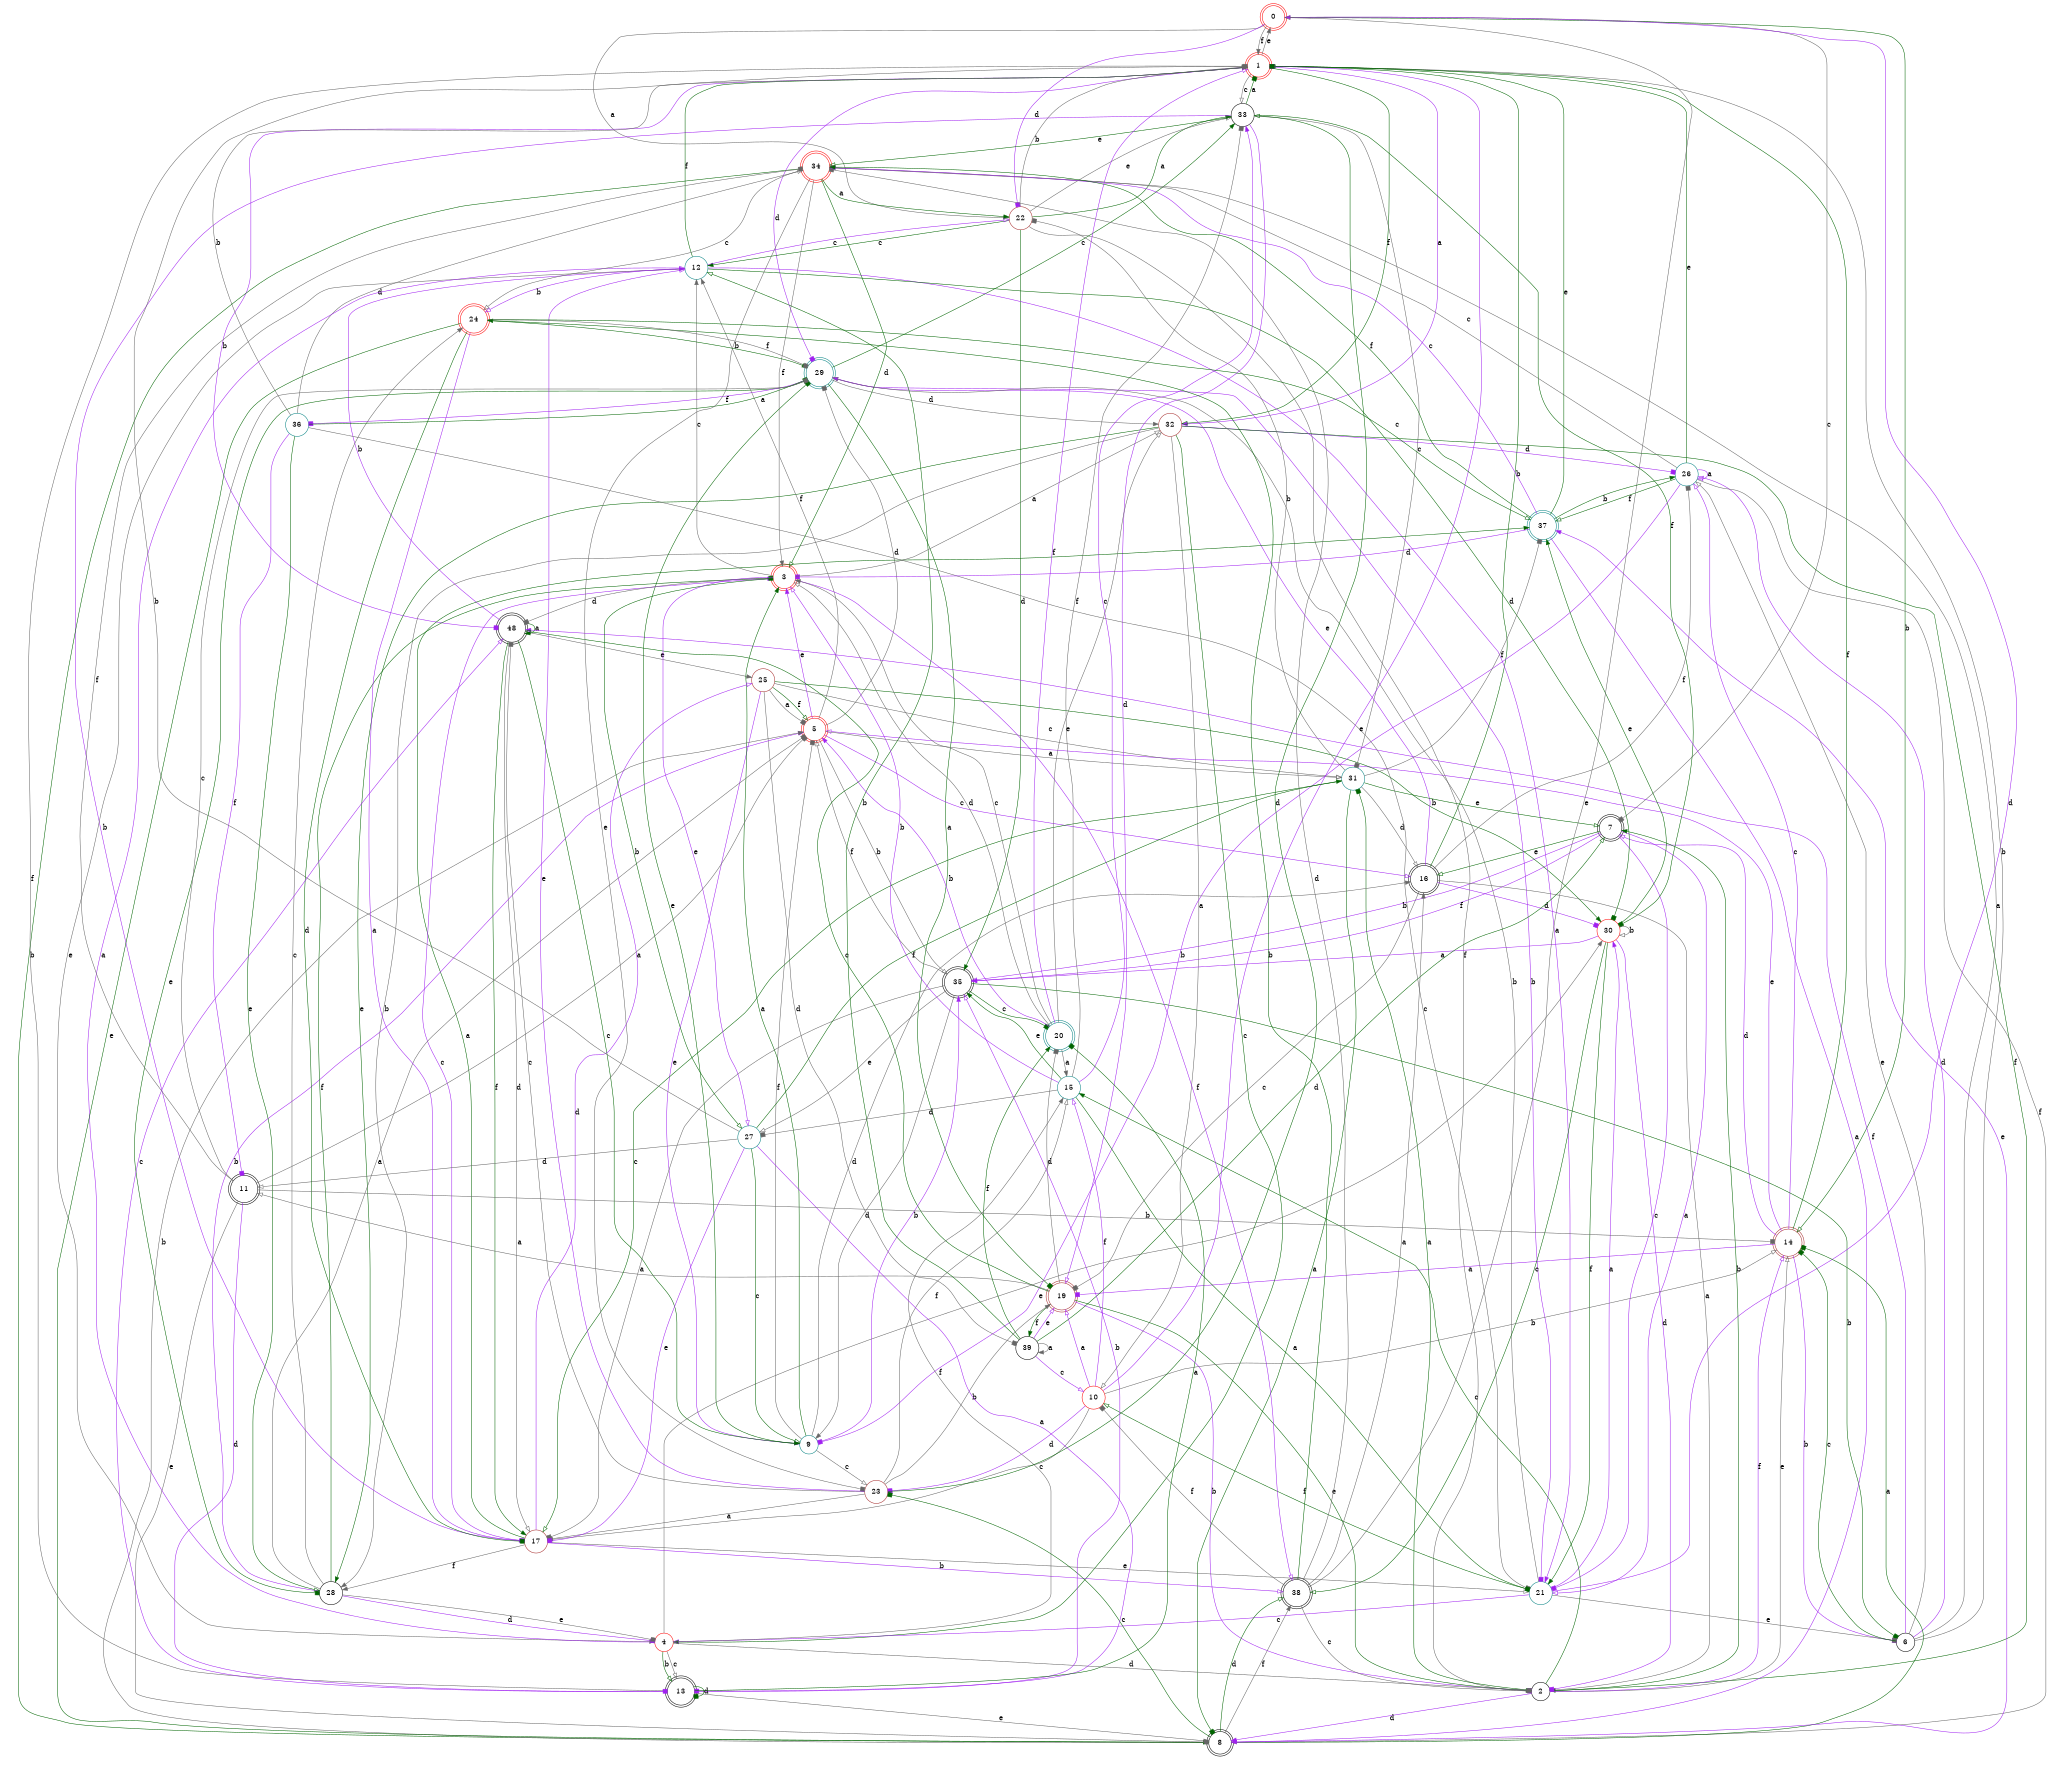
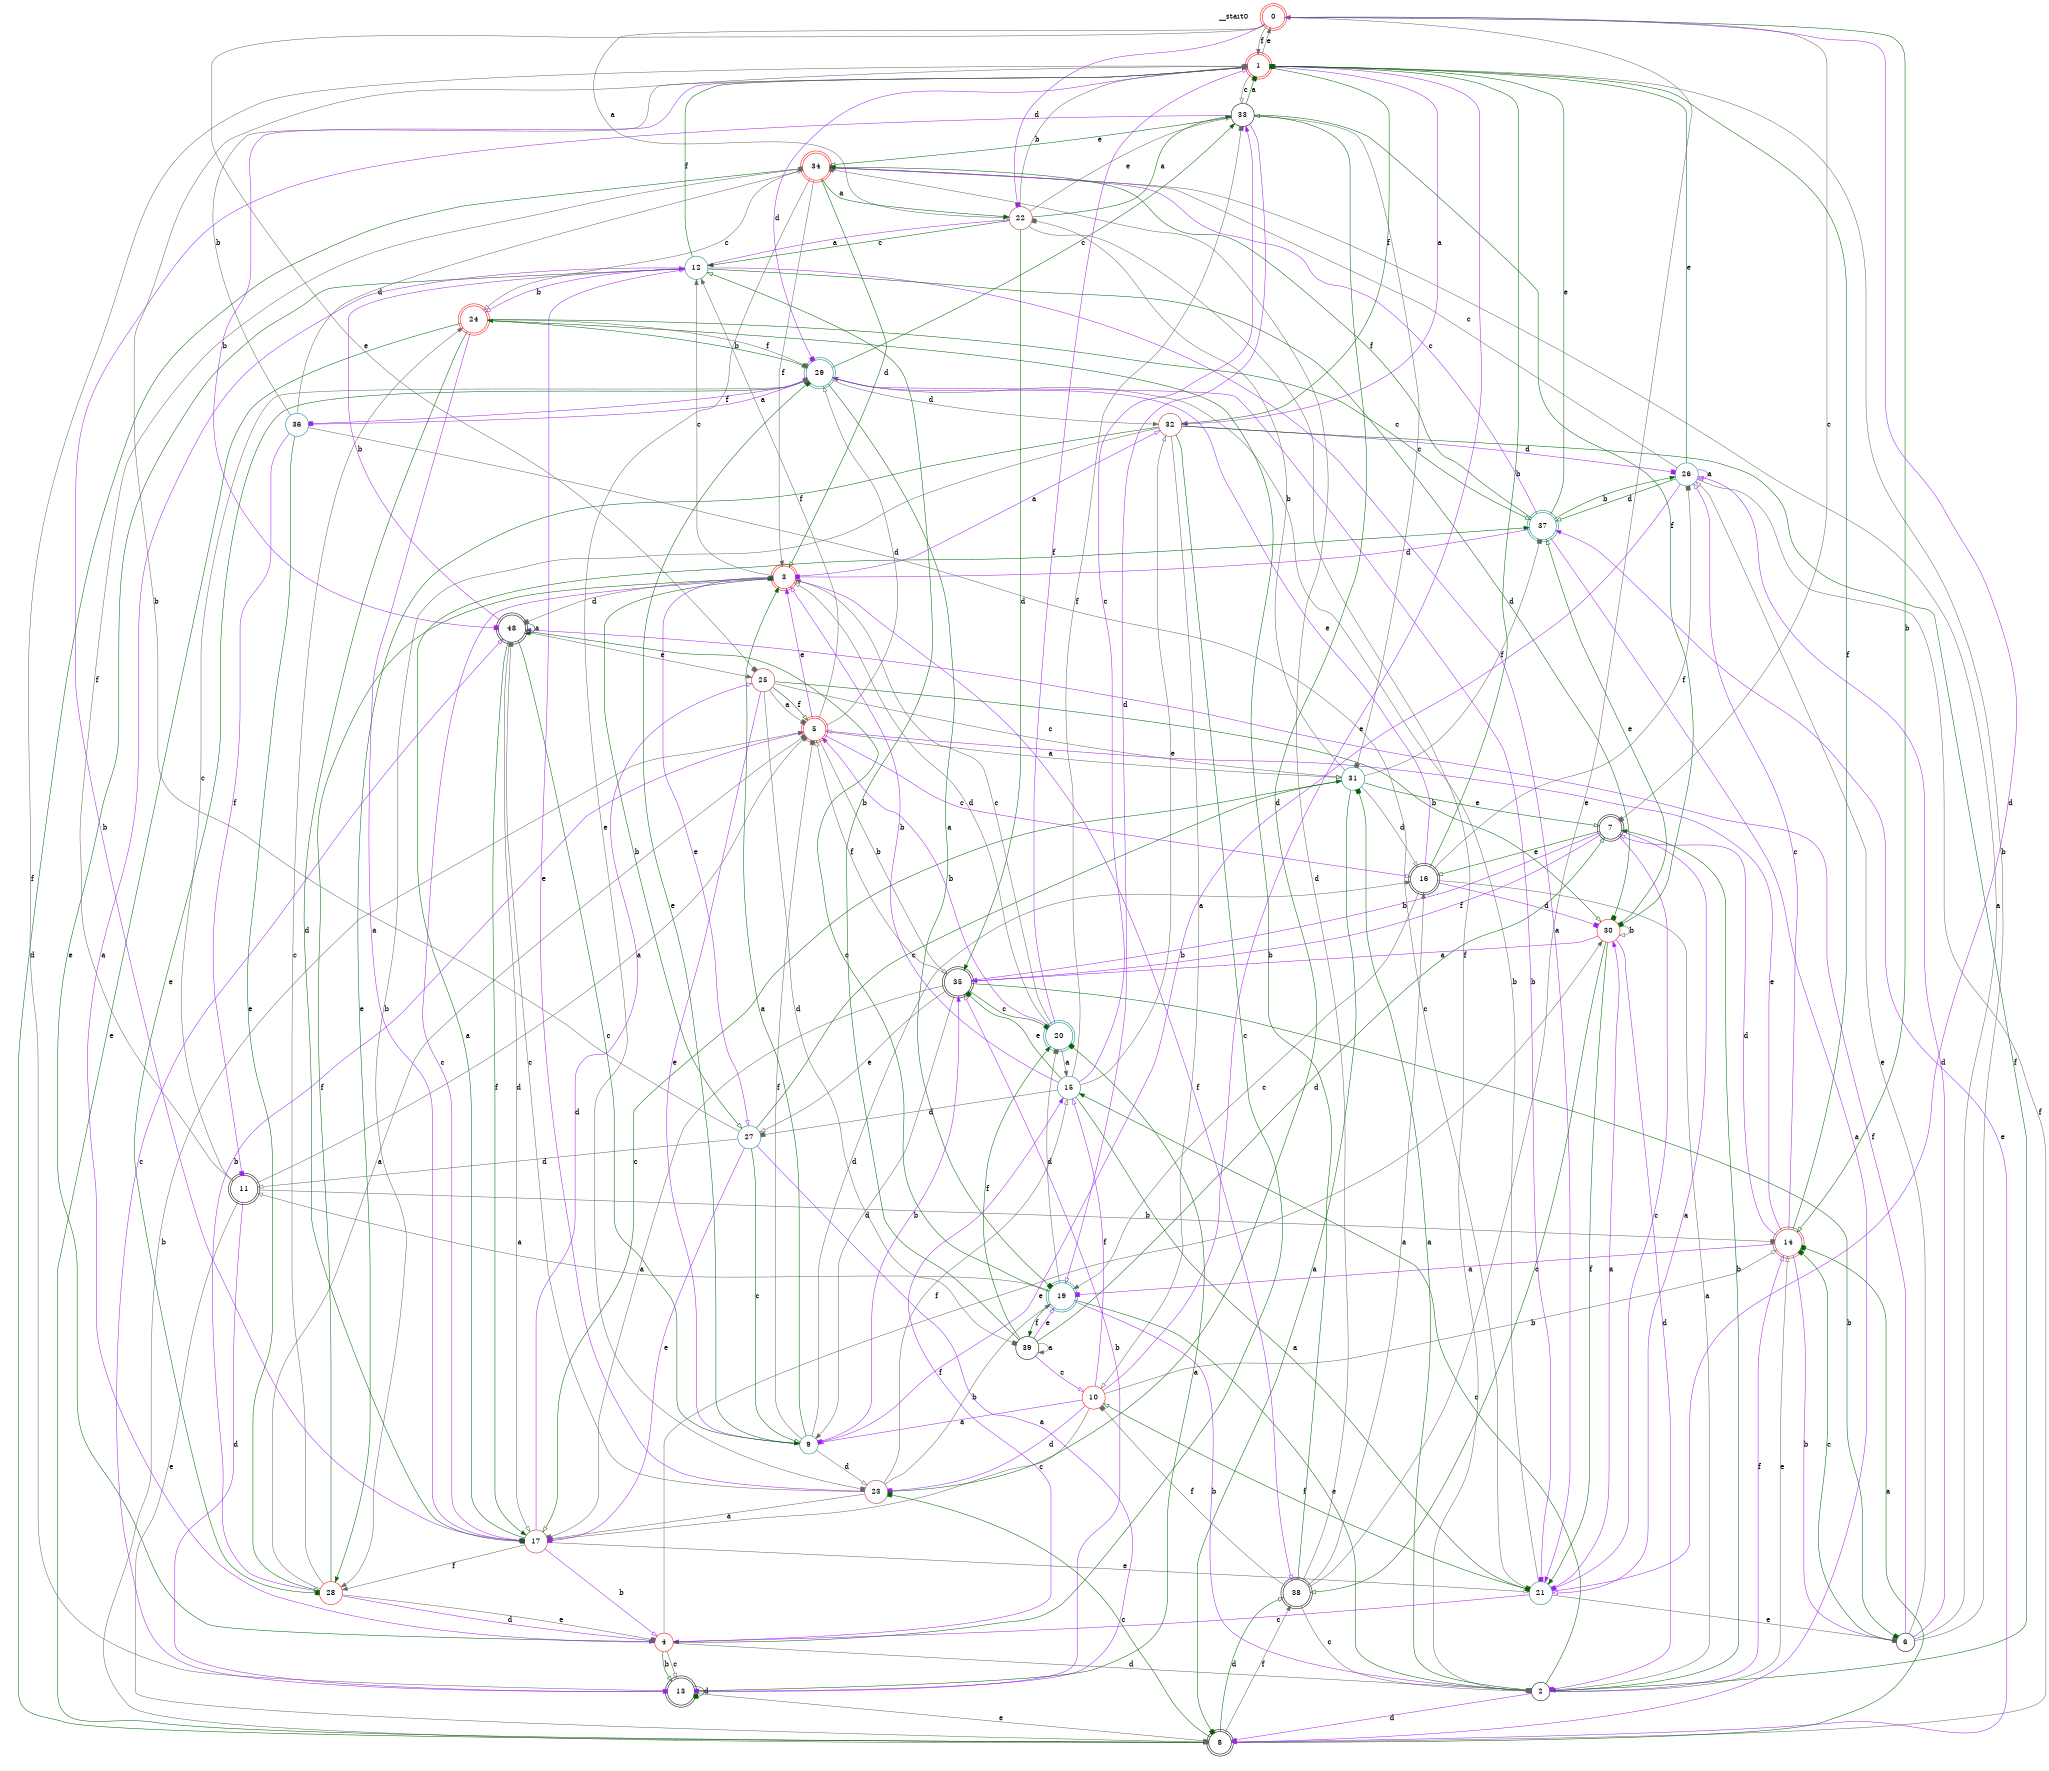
none -> (1234, 17)
none -> (316, 38)
(835, 243) -> (835, 243)
(558, 417) -> (558, 417)
(1630, 499) -> (1630, 499)
(981, 523) -> (981, 523)
(896, 573) -> (896, 573)
(1189, 728) -> (1189, 728)
(1061, 736) -> (1171, 779)
(1627, 739) -> (1627, 739)
(32, 956) -> (32, 956)
(914, 956) -> (914, 956)
(64, 978) -> (64, 978)
(1023, 1030) -> (1023, 1030)
(1259, 1080) -> (1259, 1080)
(1062, 1296) -> (1062, 1296)
(1078, 1351) -> (959, 1420)
(847, 1467) -> (847, 1467)
(1049, 1485) -> (1049, 1485)
(913, 1567) -> (599, 1591)
(331, 1593) -> (331, 1593)
